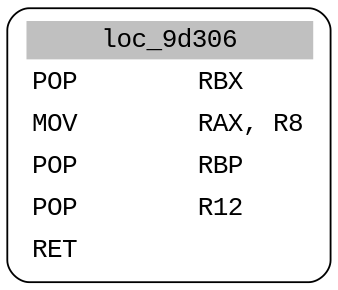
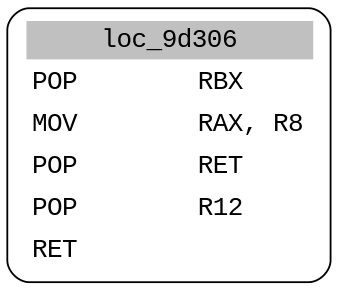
(138, 165) -> (138, 165)
